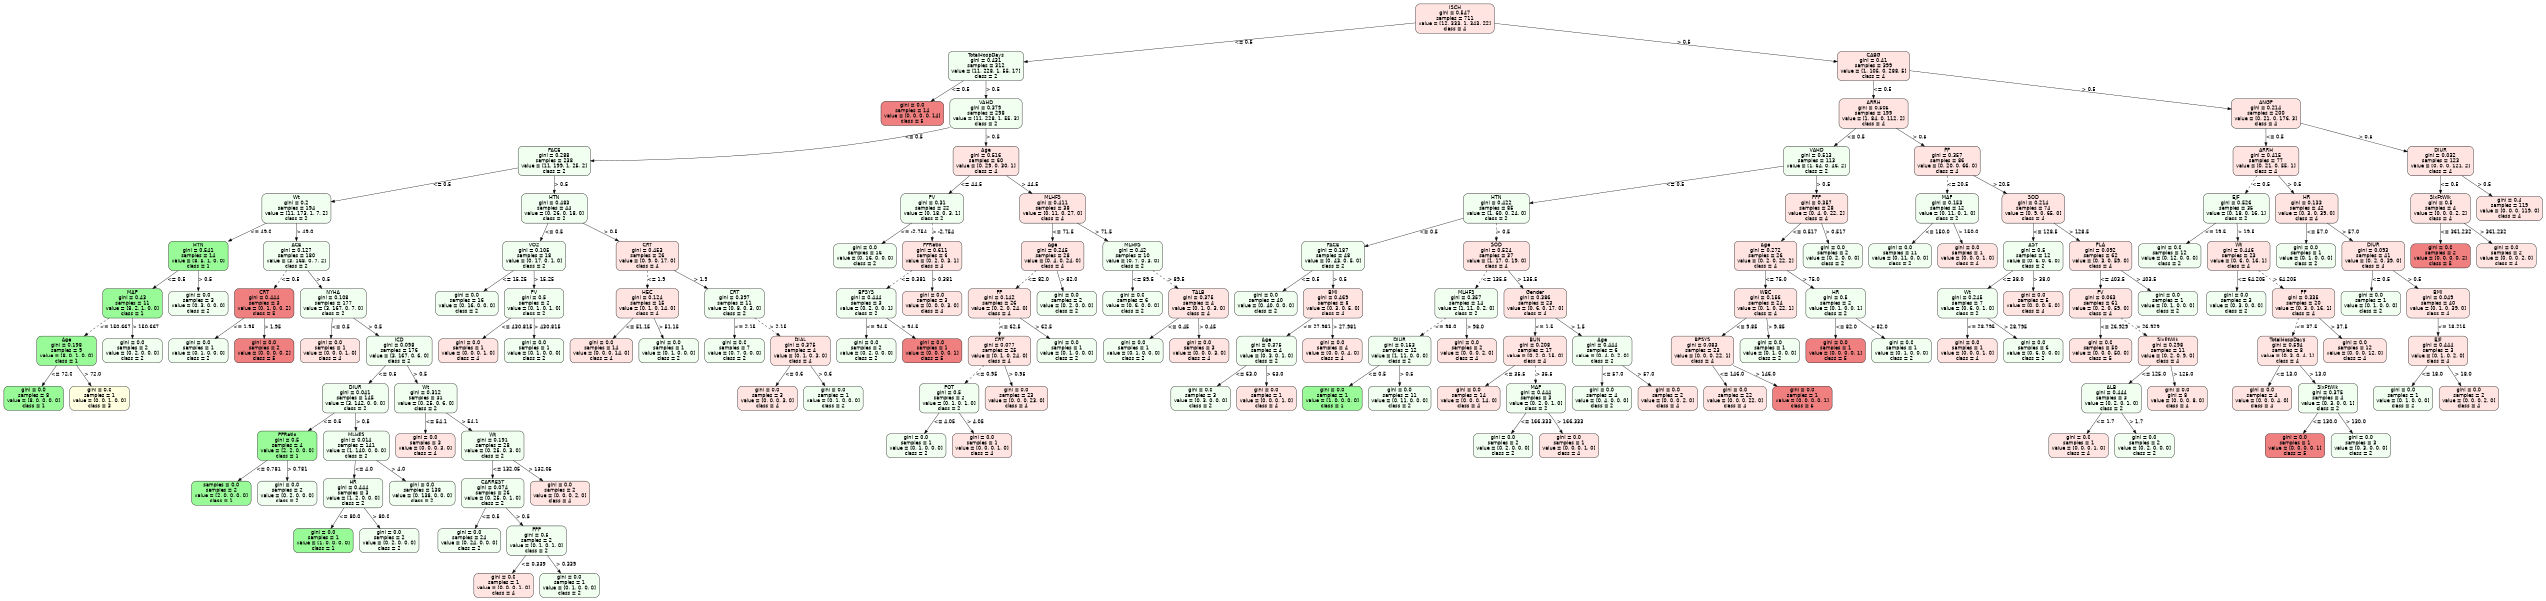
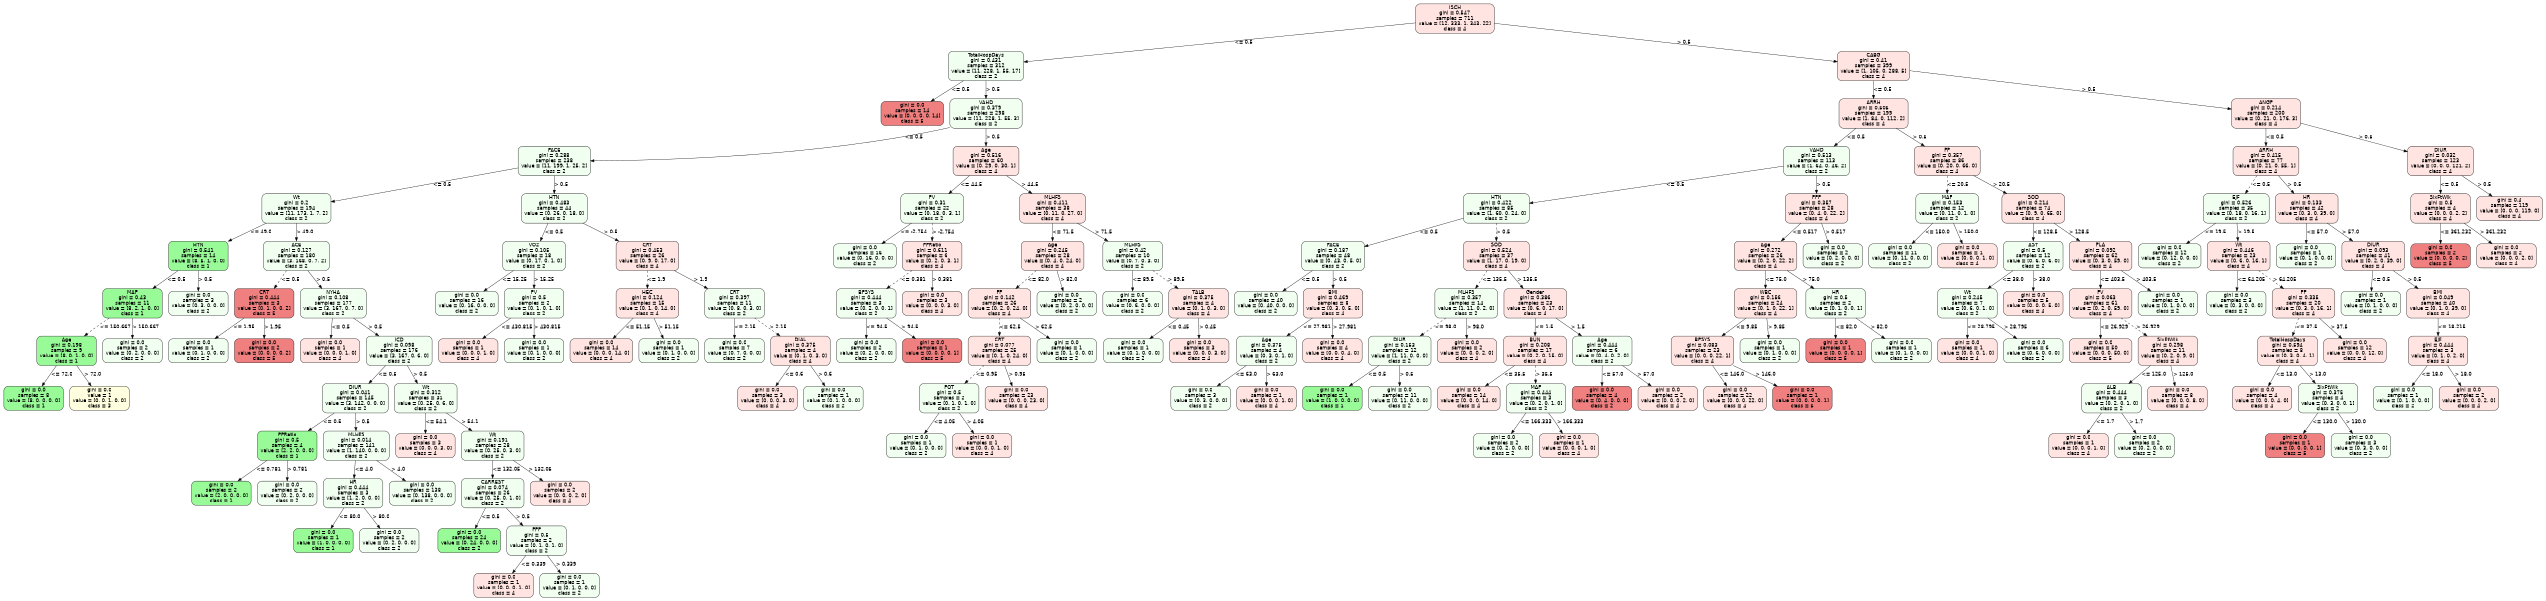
(100, 398) -> (100, 398)
(1602, 398) -> (1602, 398)
(2177, 398) -> (2177, 398)
(221, 493) -> (221, 493)
(469, 541) -> (469, 541)
